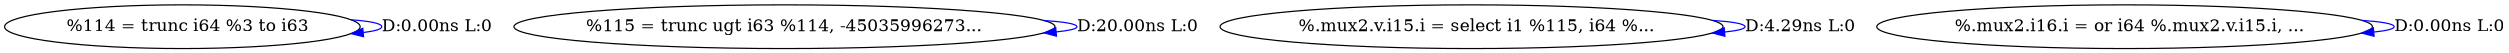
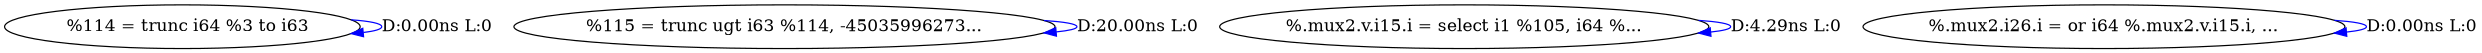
(1471, 27) -> (1464, 27)
(2125, 27) -> (2104, 27)
